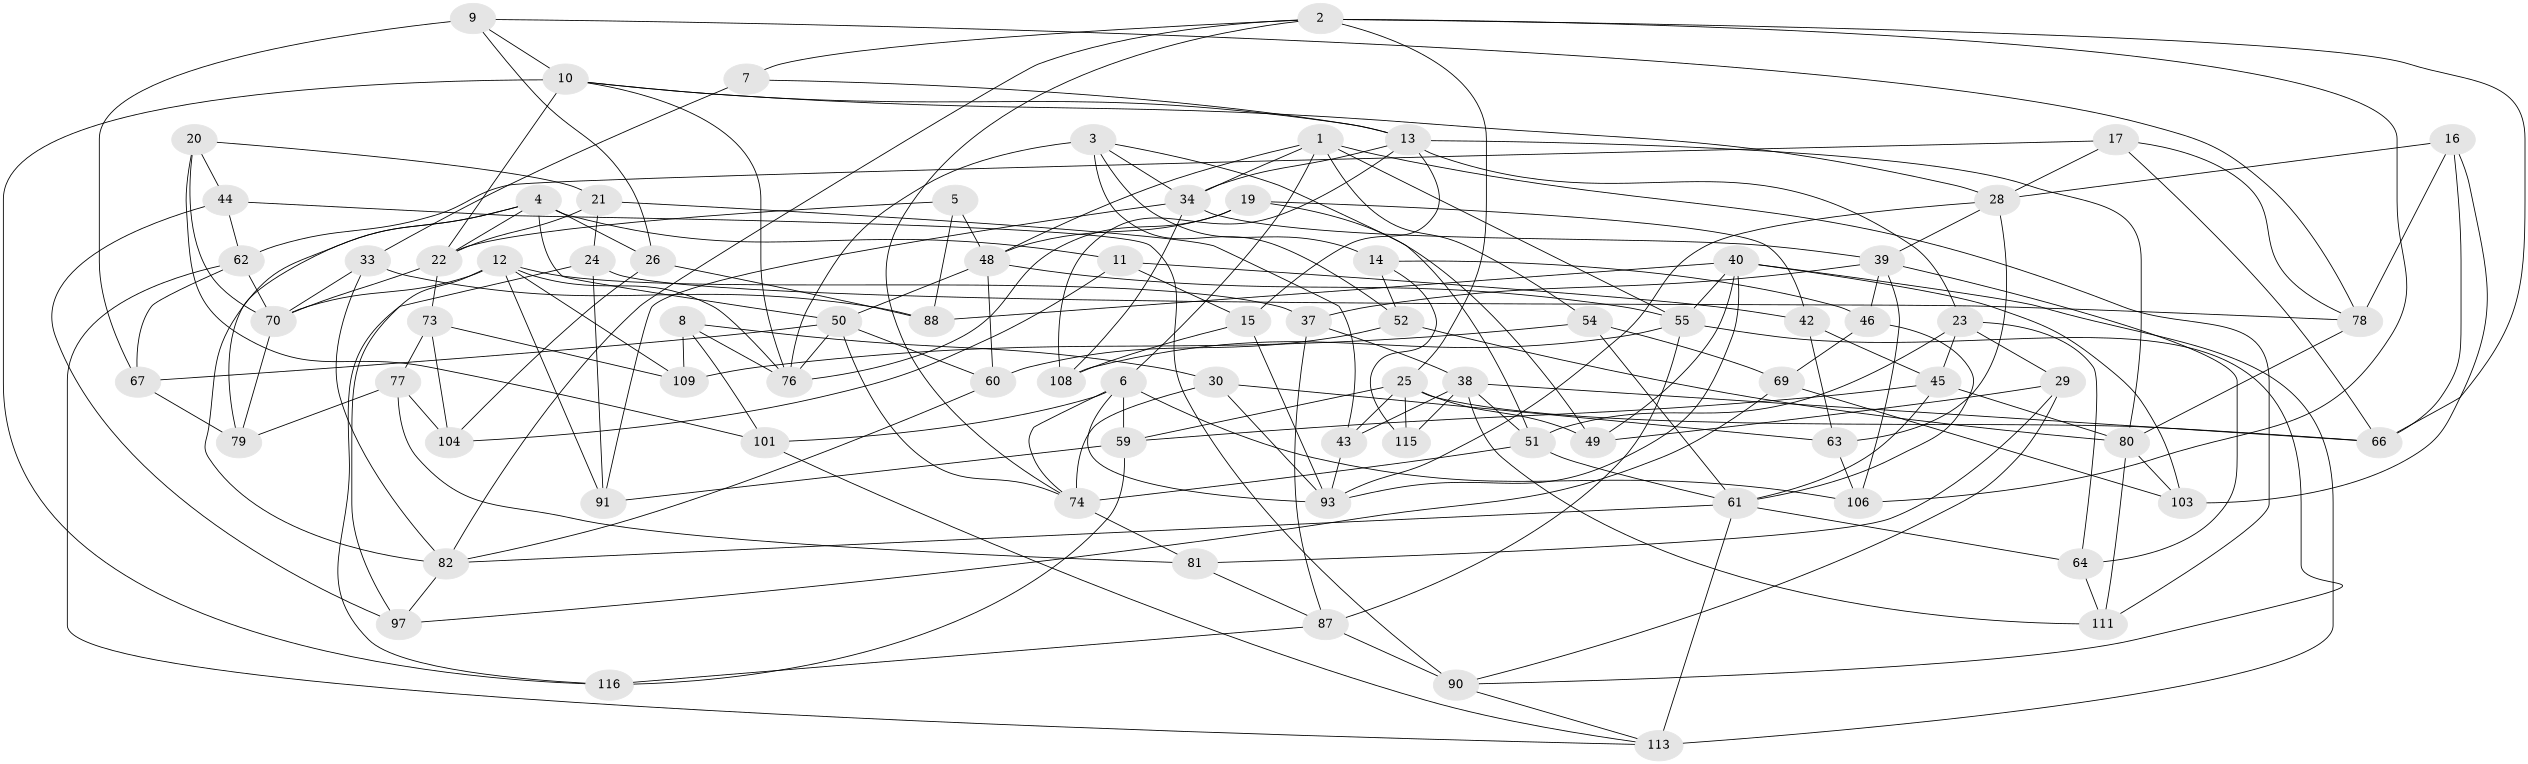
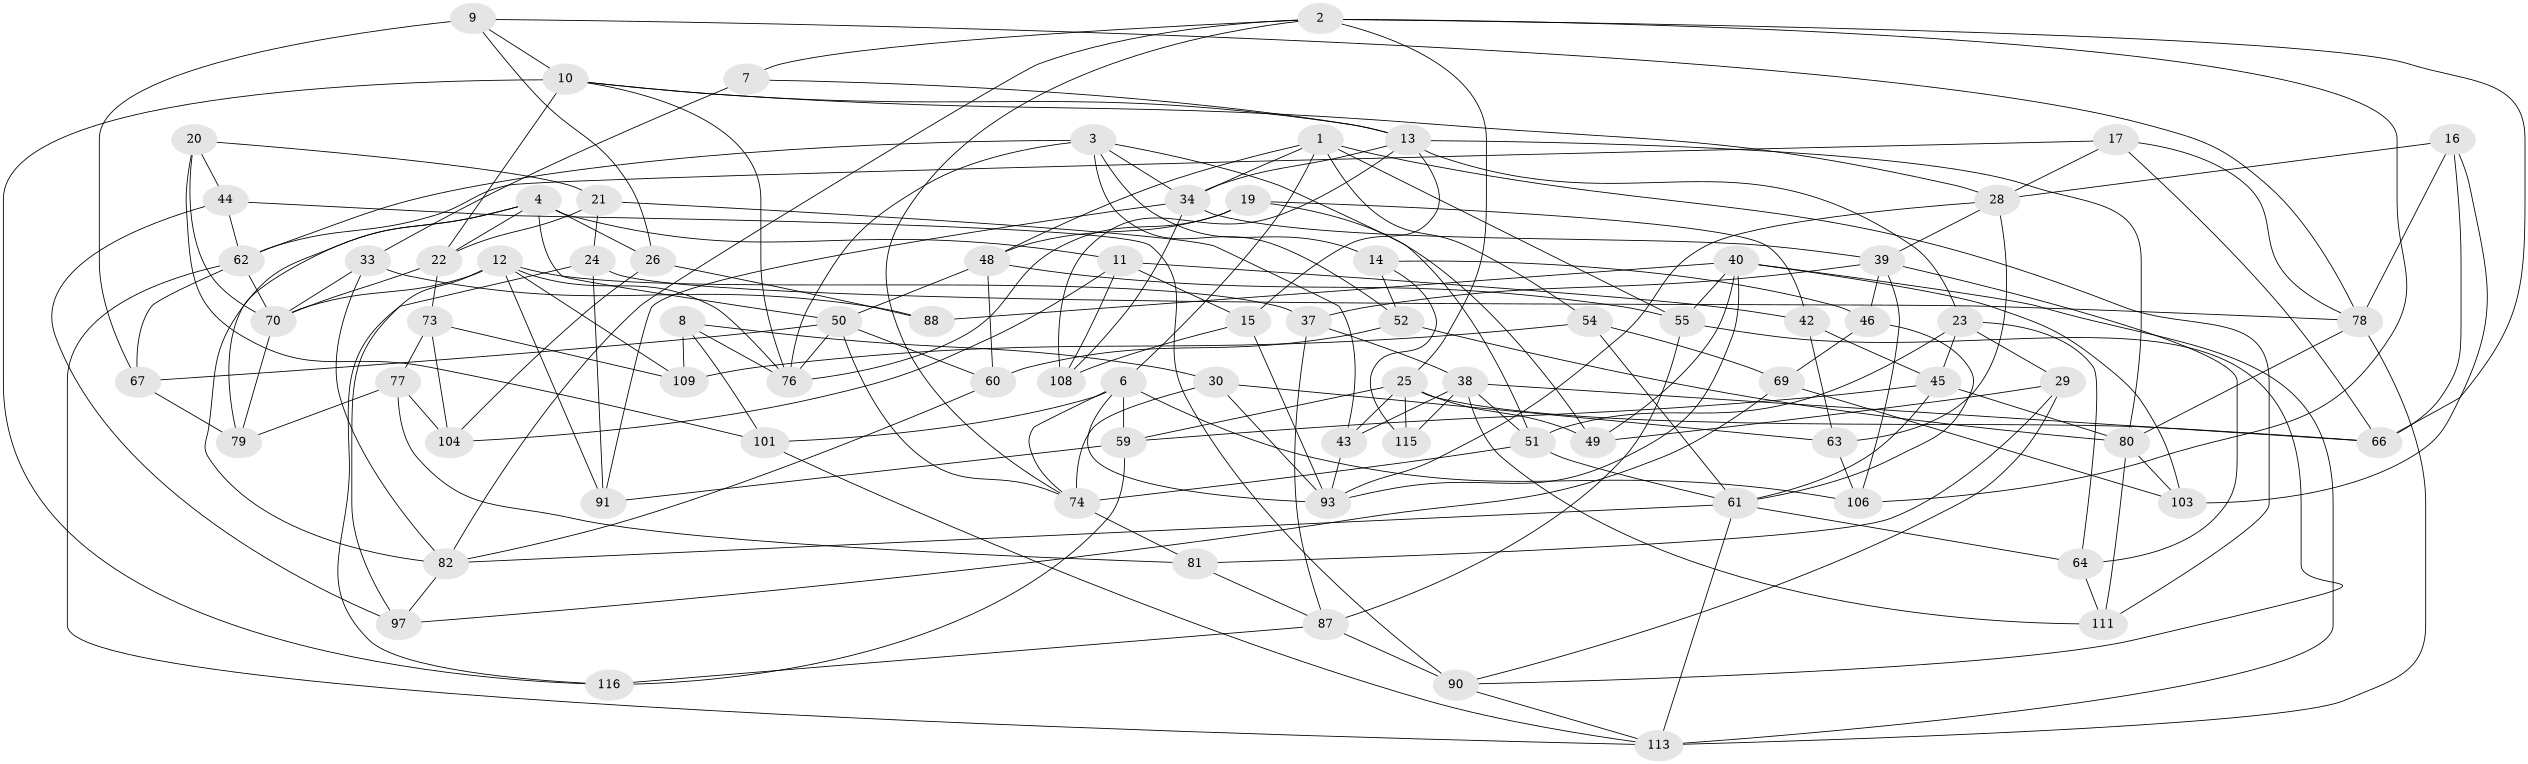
none -> (660, 160)
(955, 200) -> none
(1399, 346) -> (1093, 322)
none -> (2225, 718)
